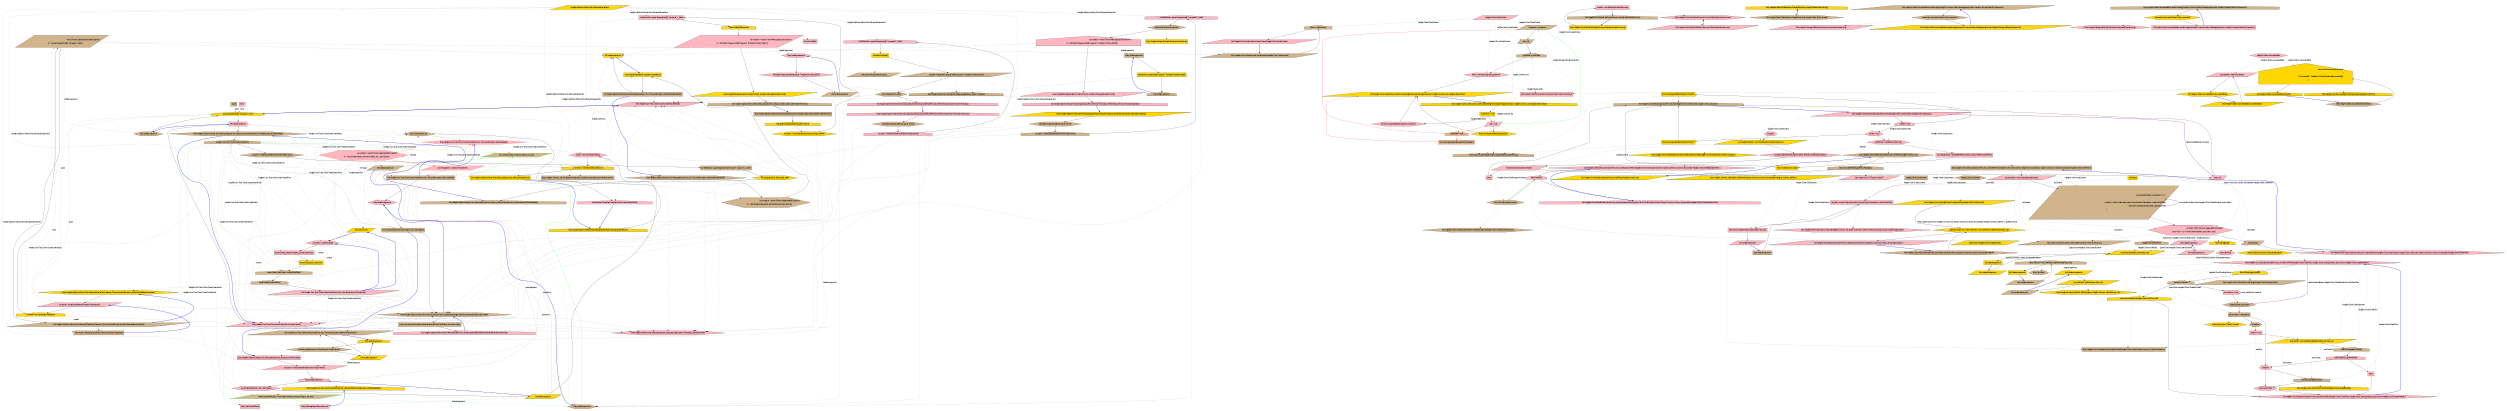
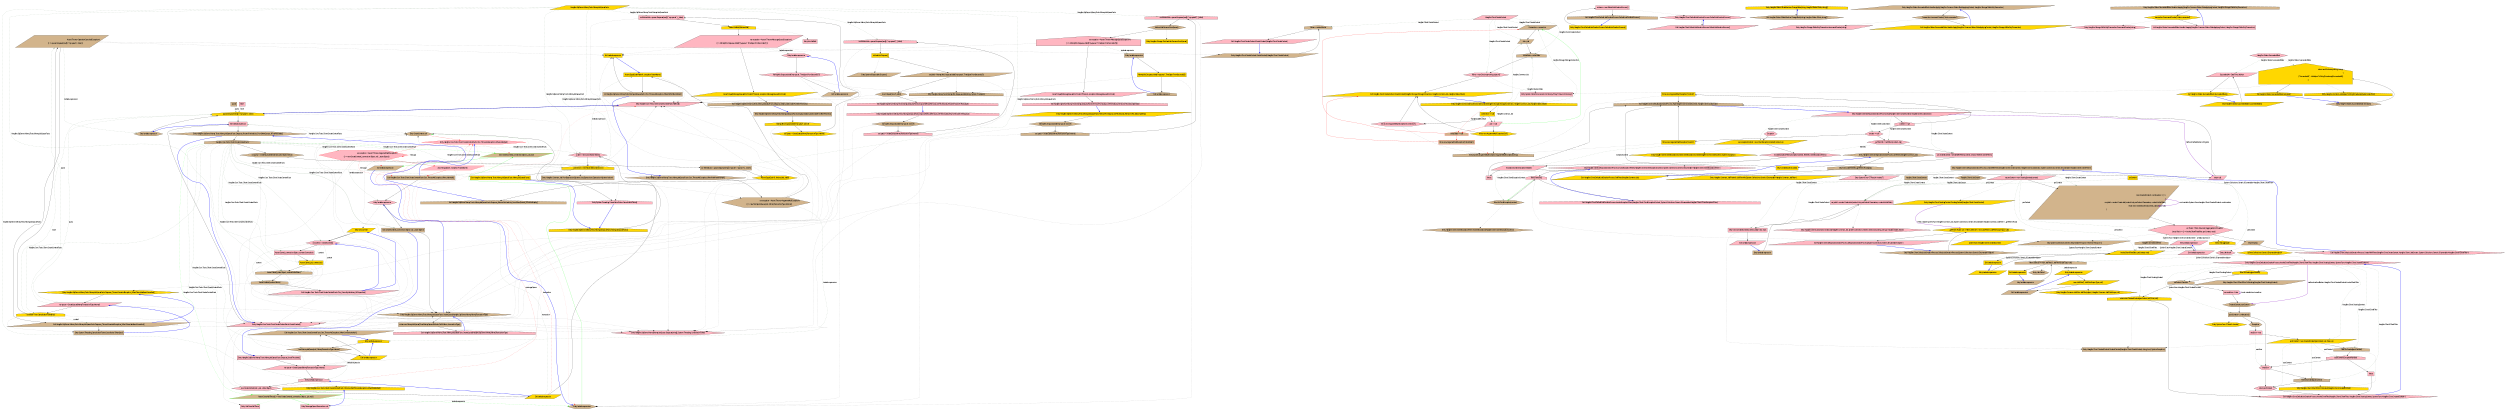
(351, 295) -> (199, 275)
